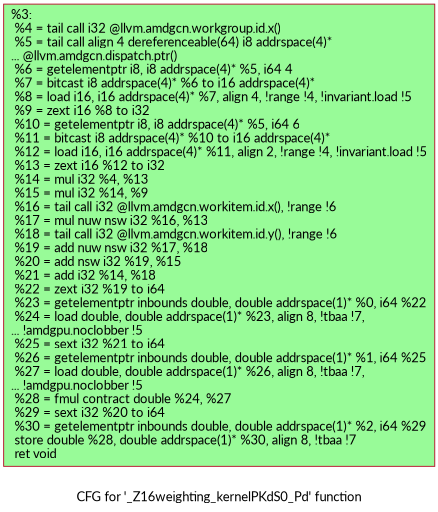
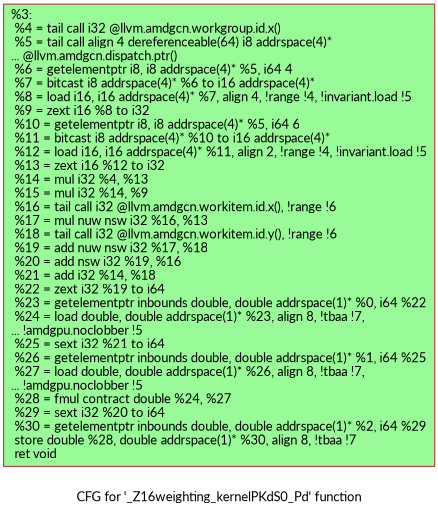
(97, 262) -> (97, 262)
